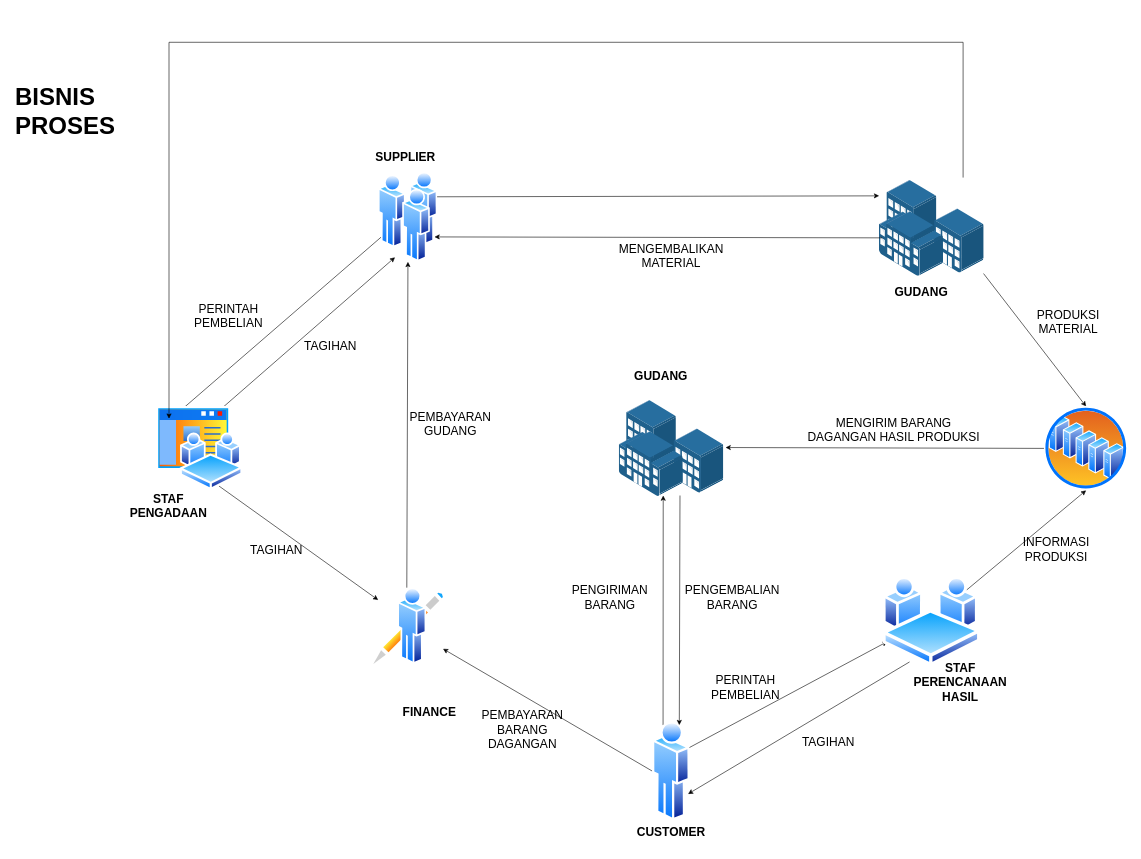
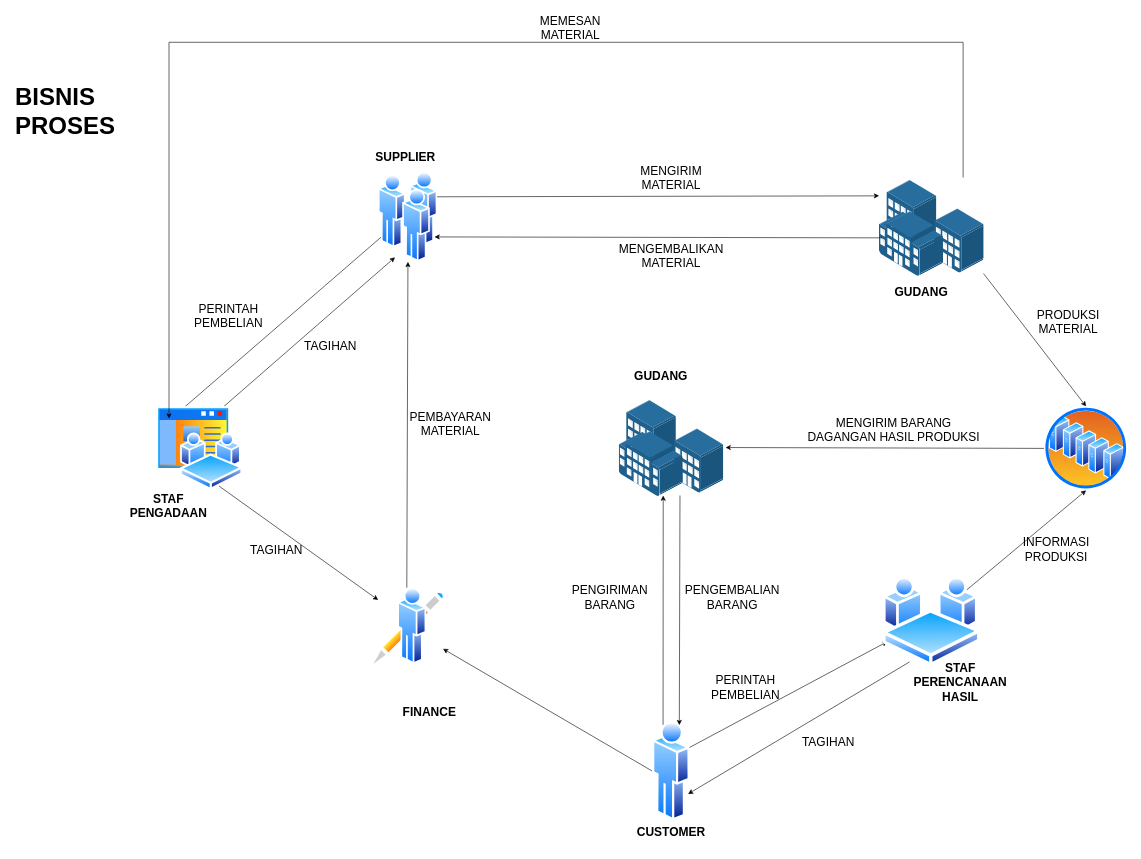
none -> (570, 27)
none -> (671, 177)
(451, 423) -> (451, 423)
(522, 729) -> none
